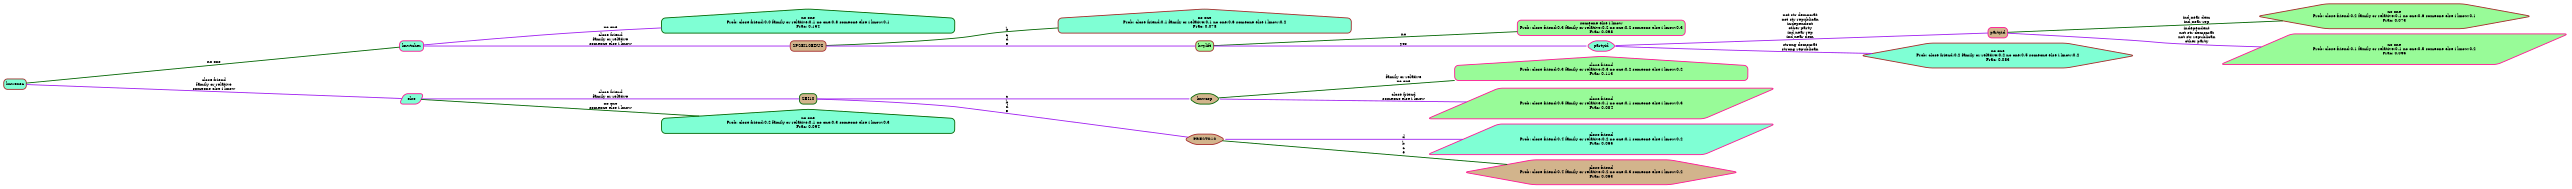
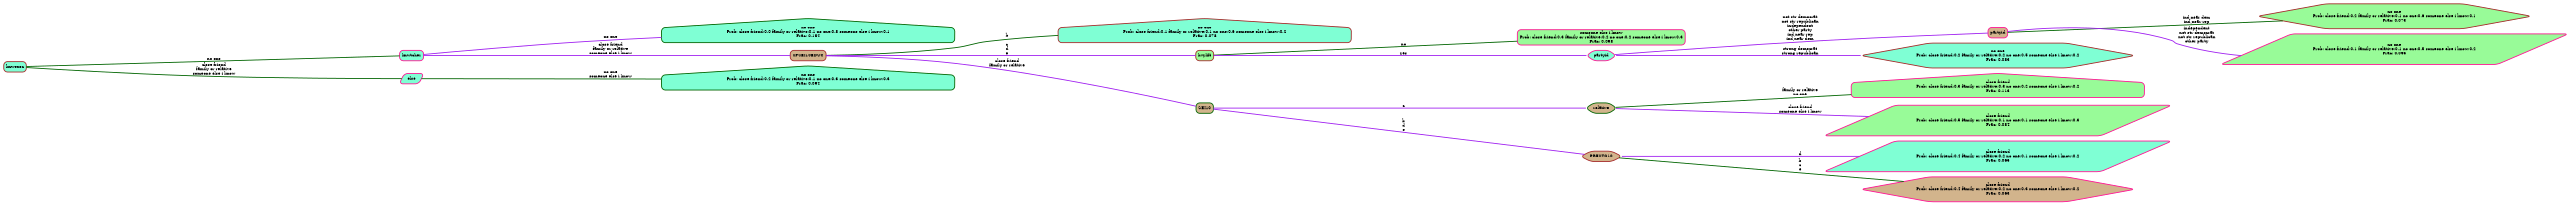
(214, 92) -> (214, 76)
(610, 99) -> (1012, 71)
(1205, 99) -> (1601, 108)
